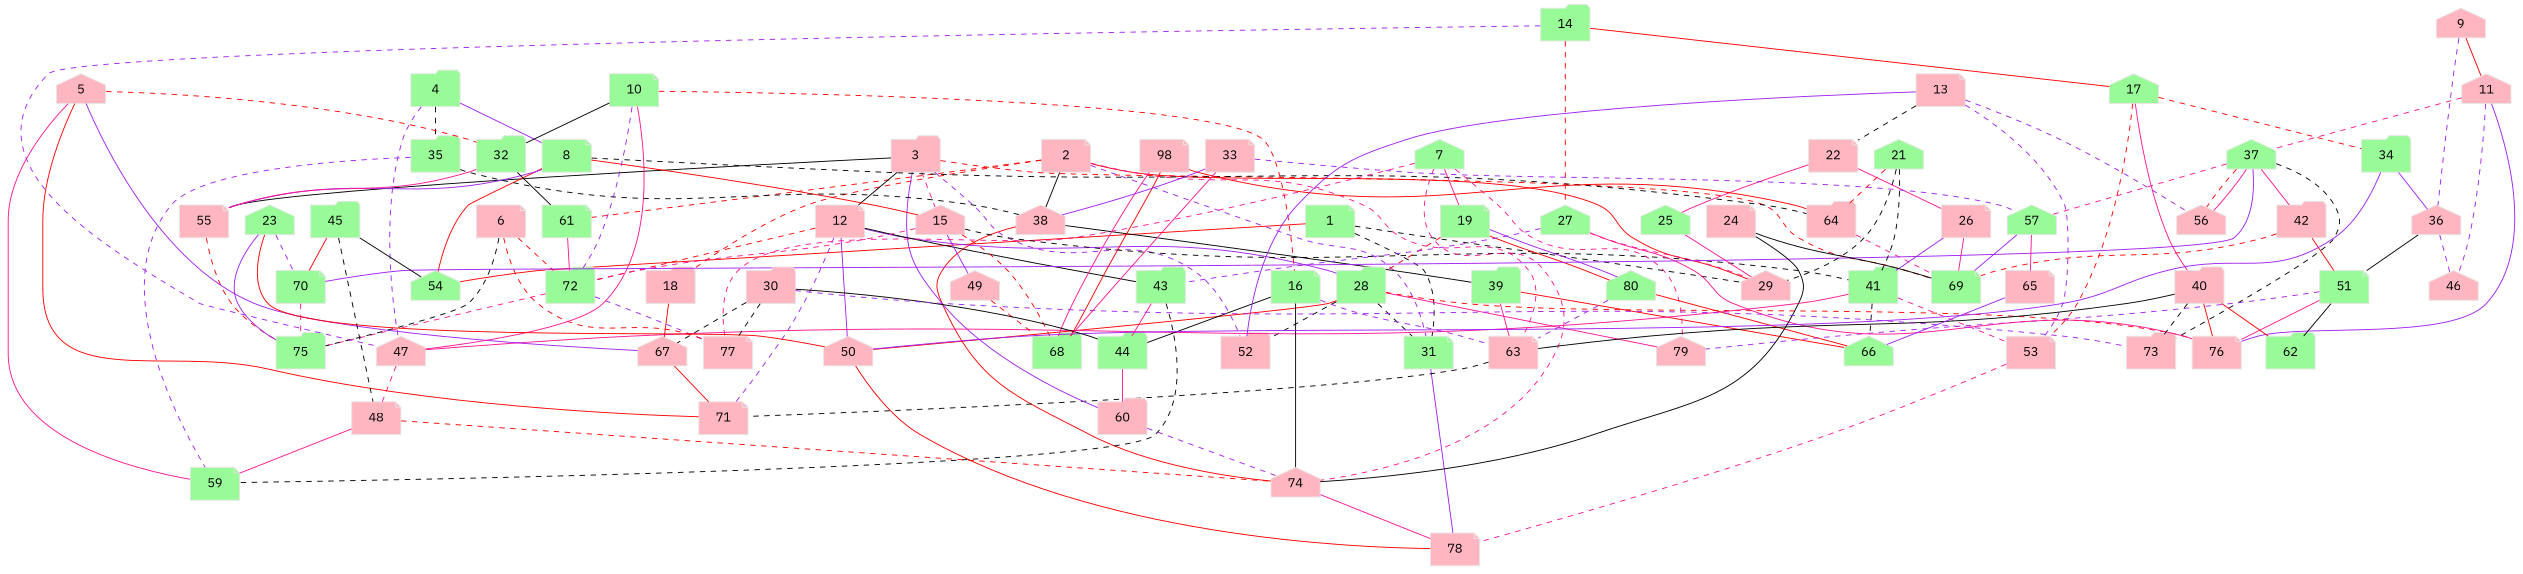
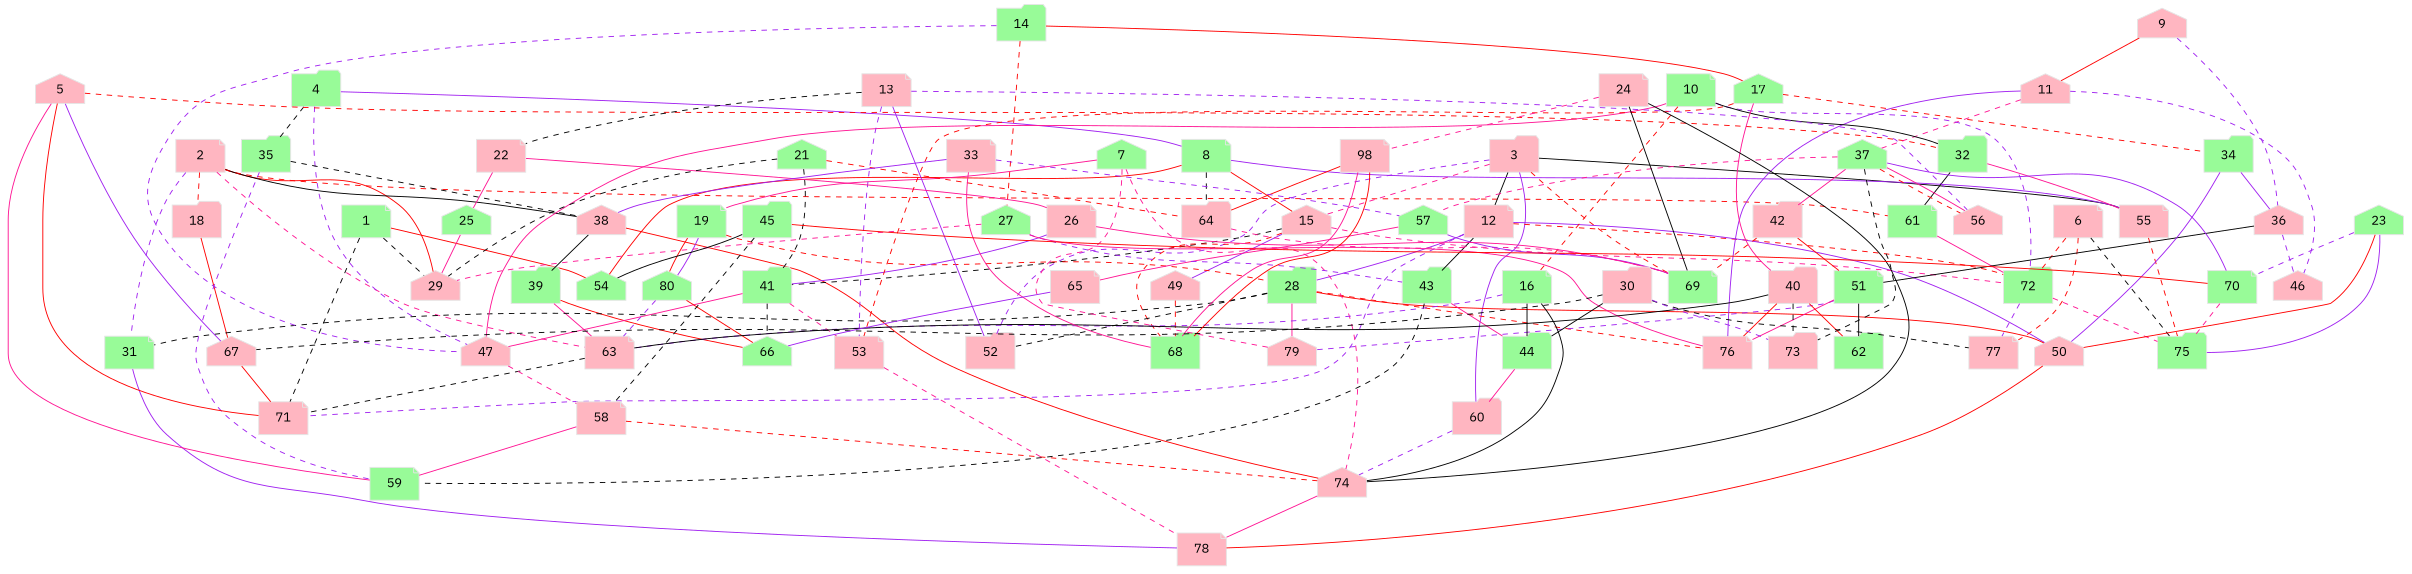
none -> (1458, 132)
(1156, 223) -> none
(1429, 282) -> (327, 316)
(376, 418) -> (601, 418)
